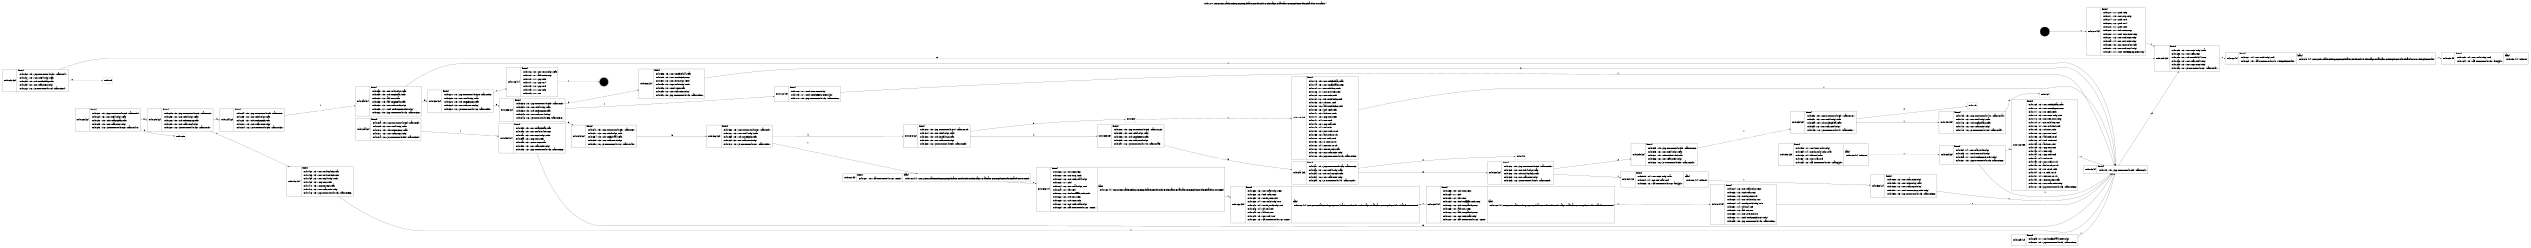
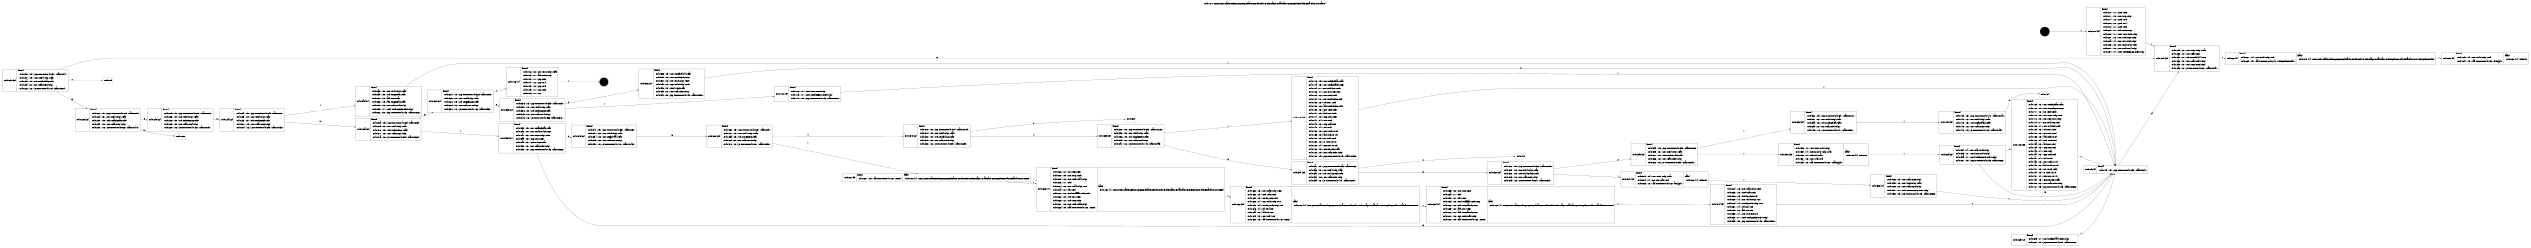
none -> (71, 100)
(424, 101) -> (425, 116)
(1972, 106) -> none
(144, 119) -> (144, 119)
(1213, 119) -> (1227, 127)
(568, 123) -> (568, 137)
none -> (320, 125)
(144, 130) -> (144, 130)
none -> (1738, 155)
(320, 182) -> none
(2045, 192) -> (2045, 192)
(1423, 205) -> (1422, 207)
